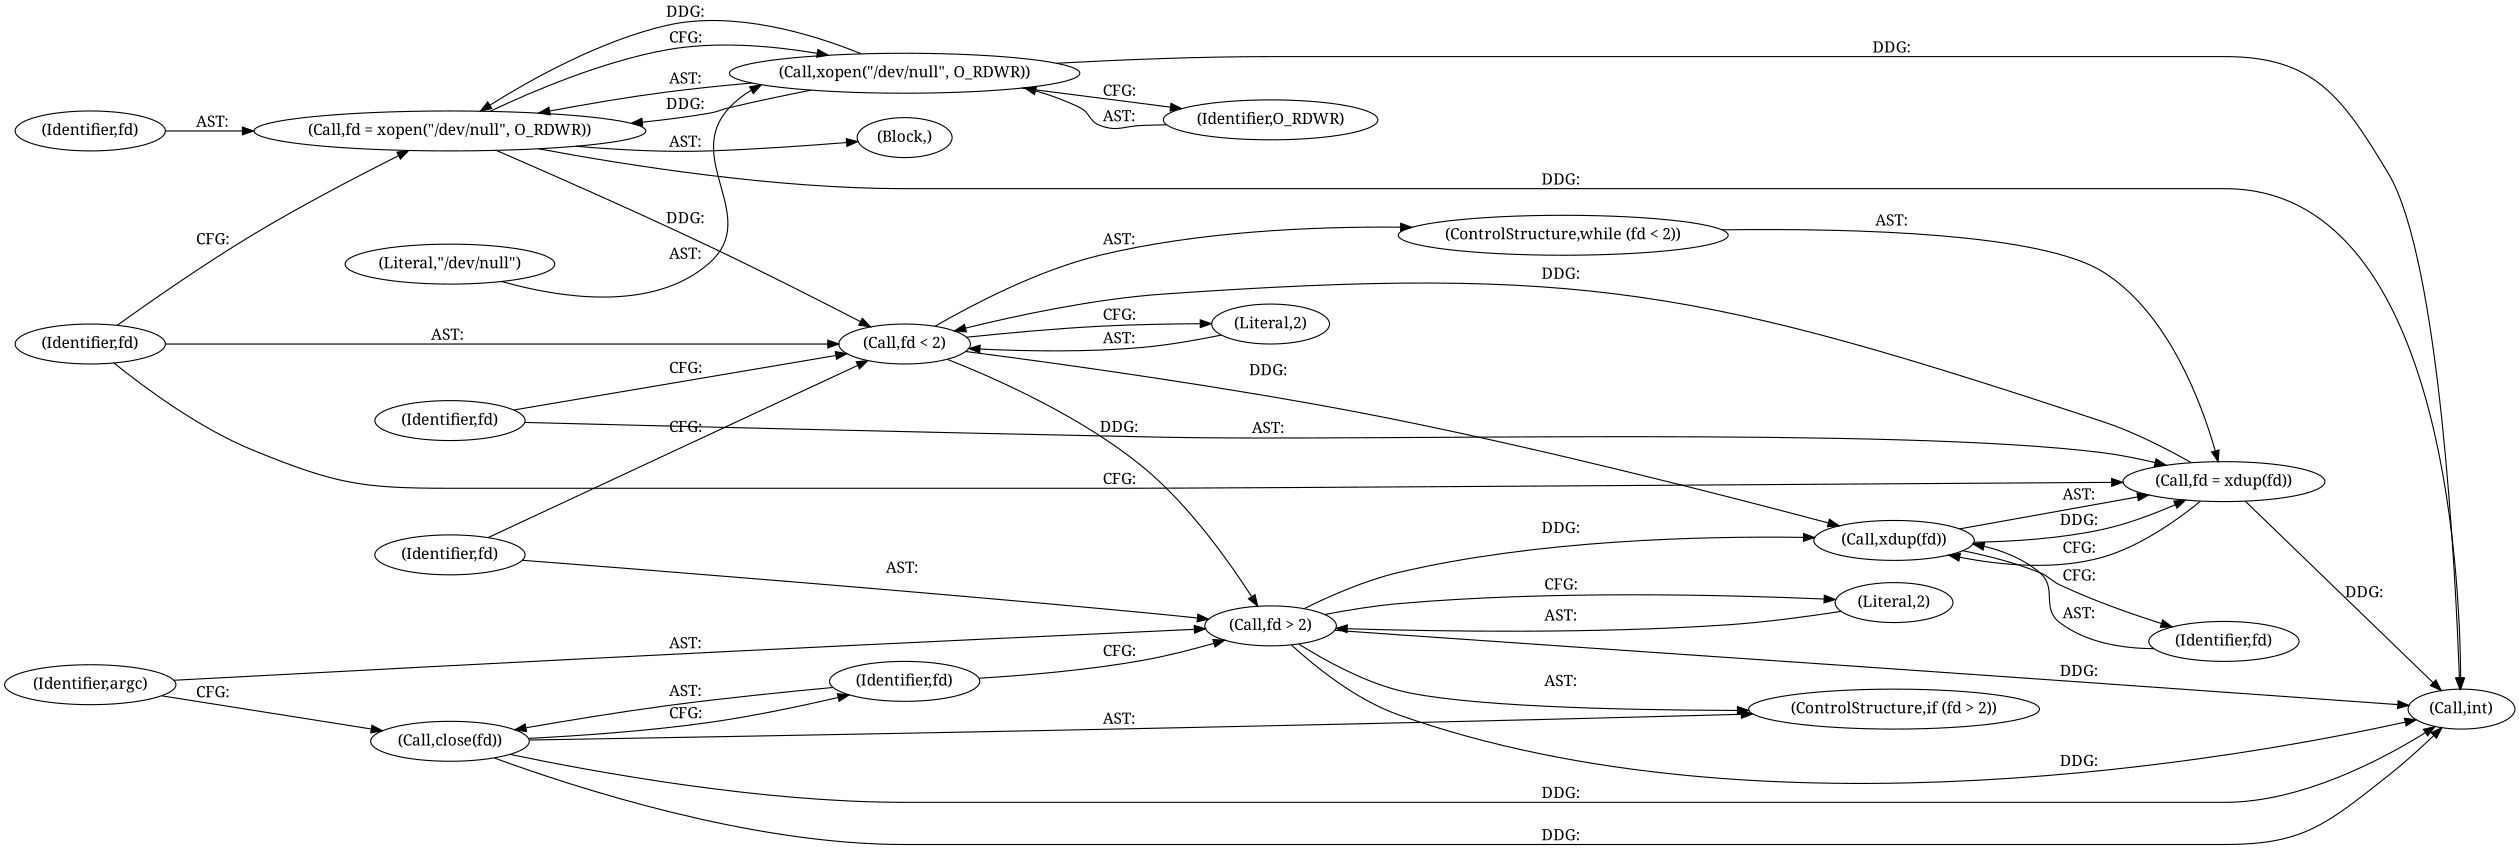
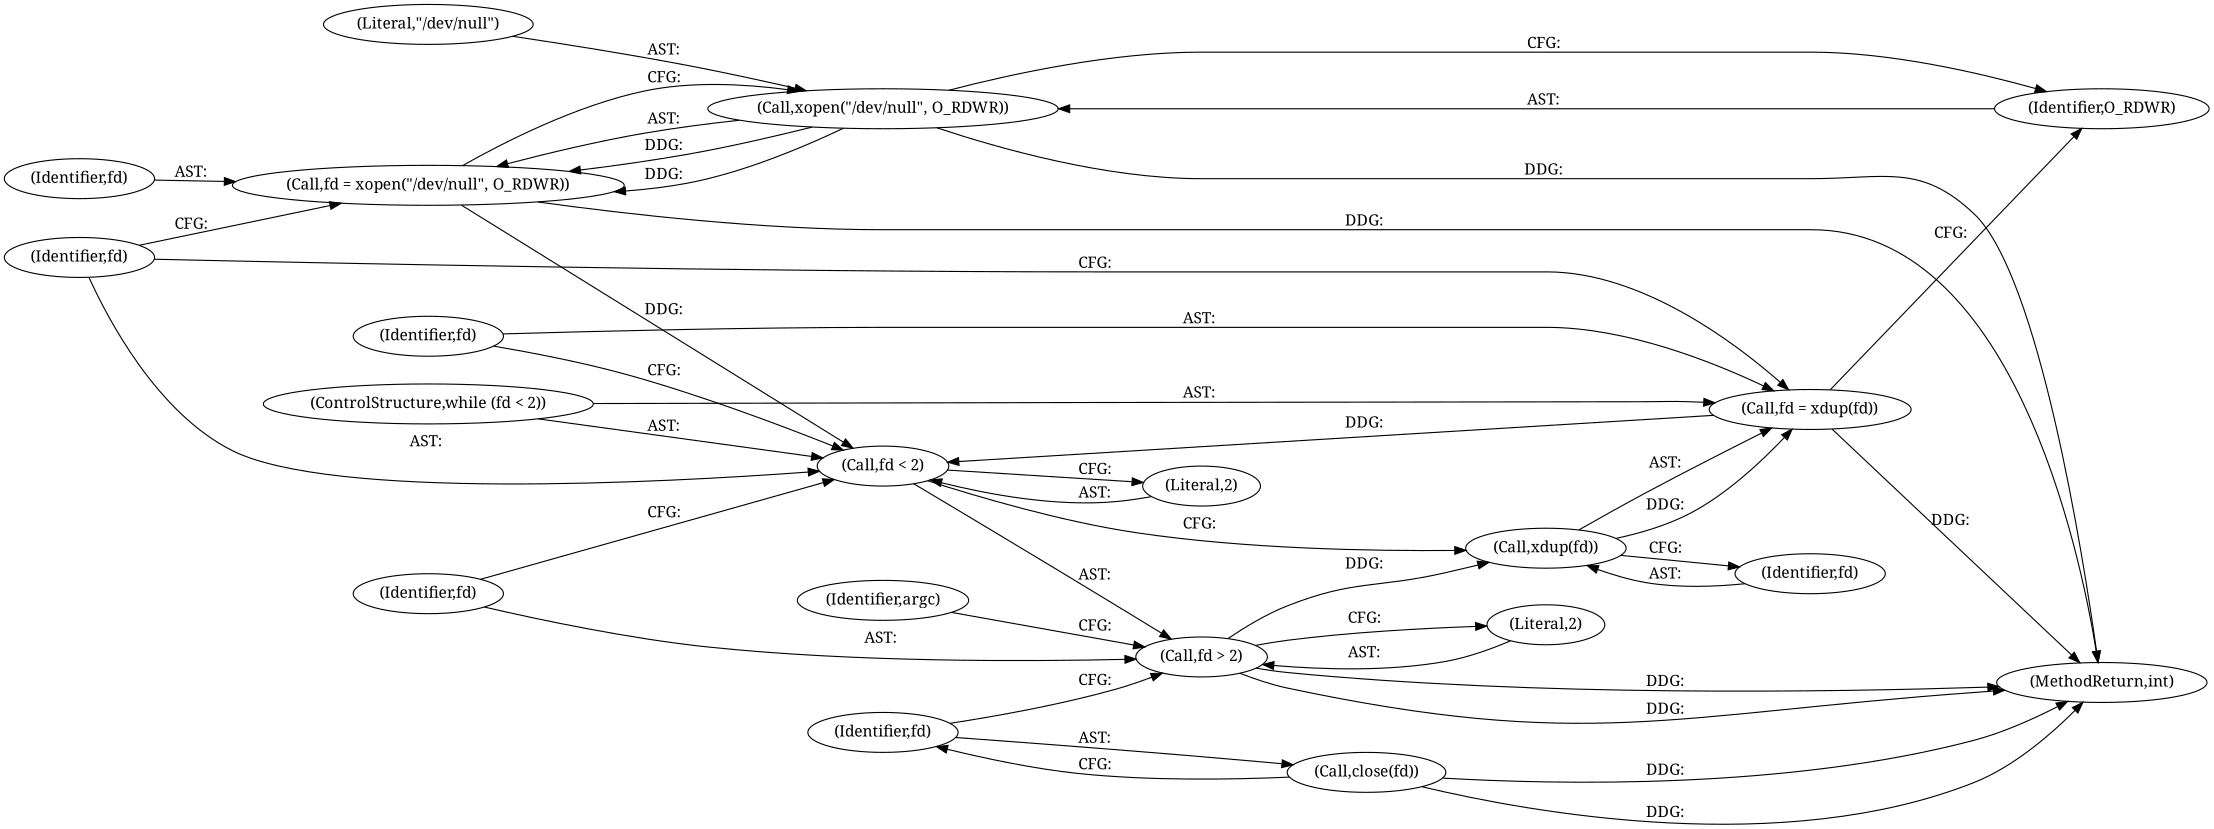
(905, 138) -> none
(1160, 243) -> (675, 438)
(1271, 371) -> (1202, 524)
(1121, 428) -> (1097, 575)
(2088, 561) -> (1952, 263)
(688, 644) -> (1097, 626)
(1894, 709) -> none
(2461, 709) -> (2102, 682)
(266, 712) -> none
